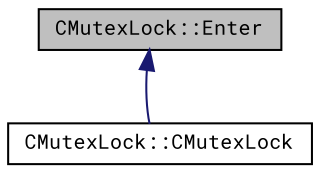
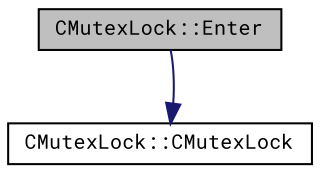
(147, 97) -> (174, 77)
